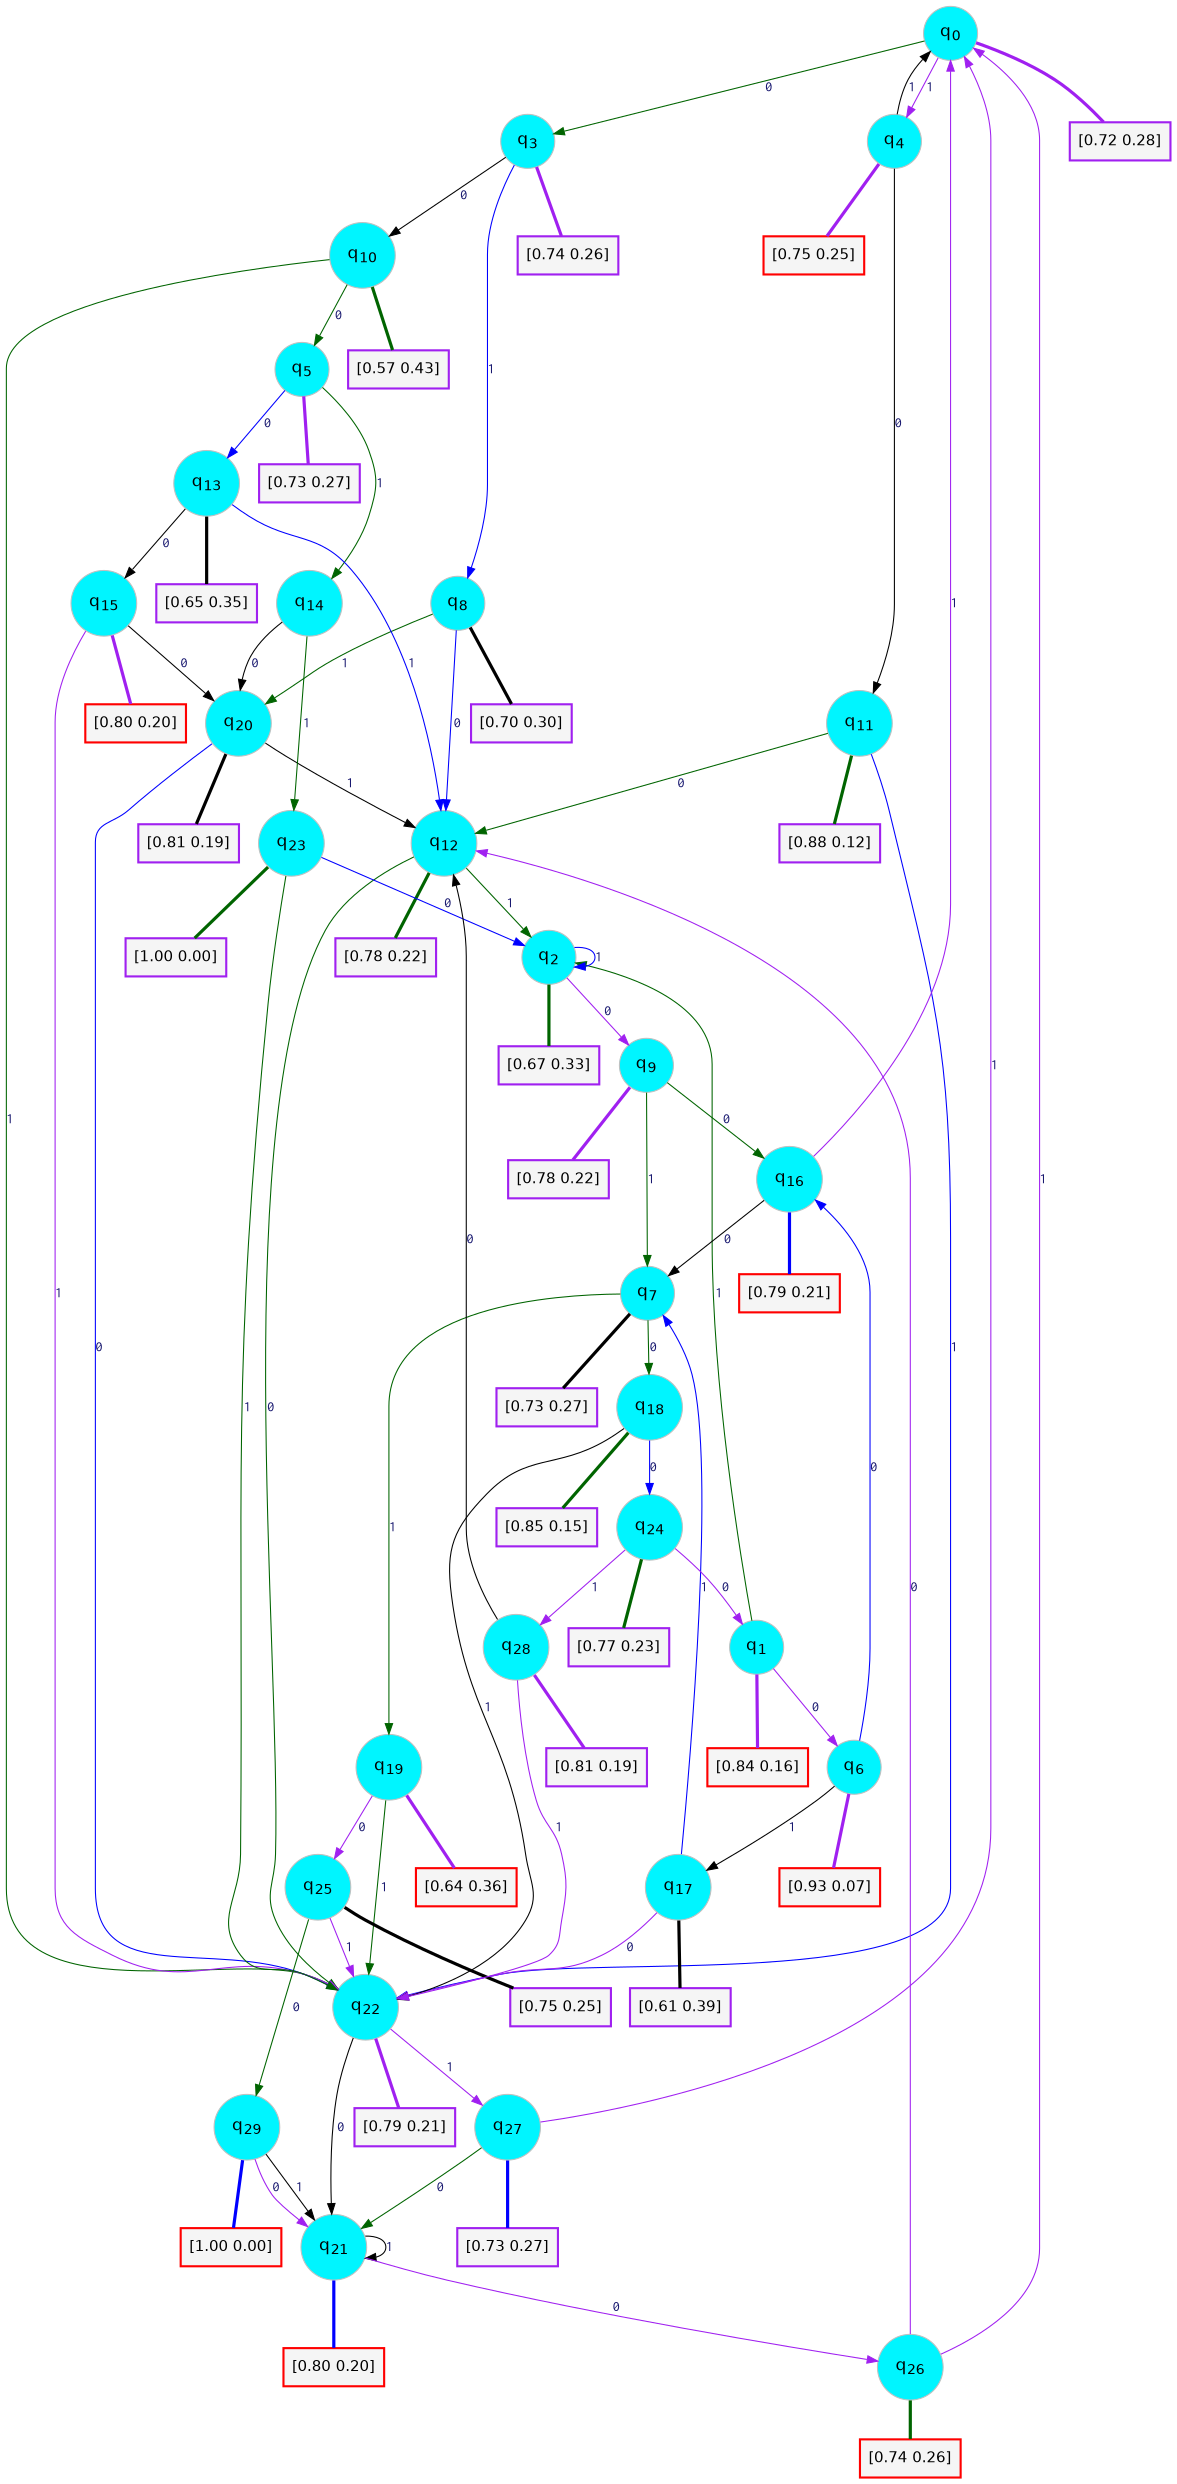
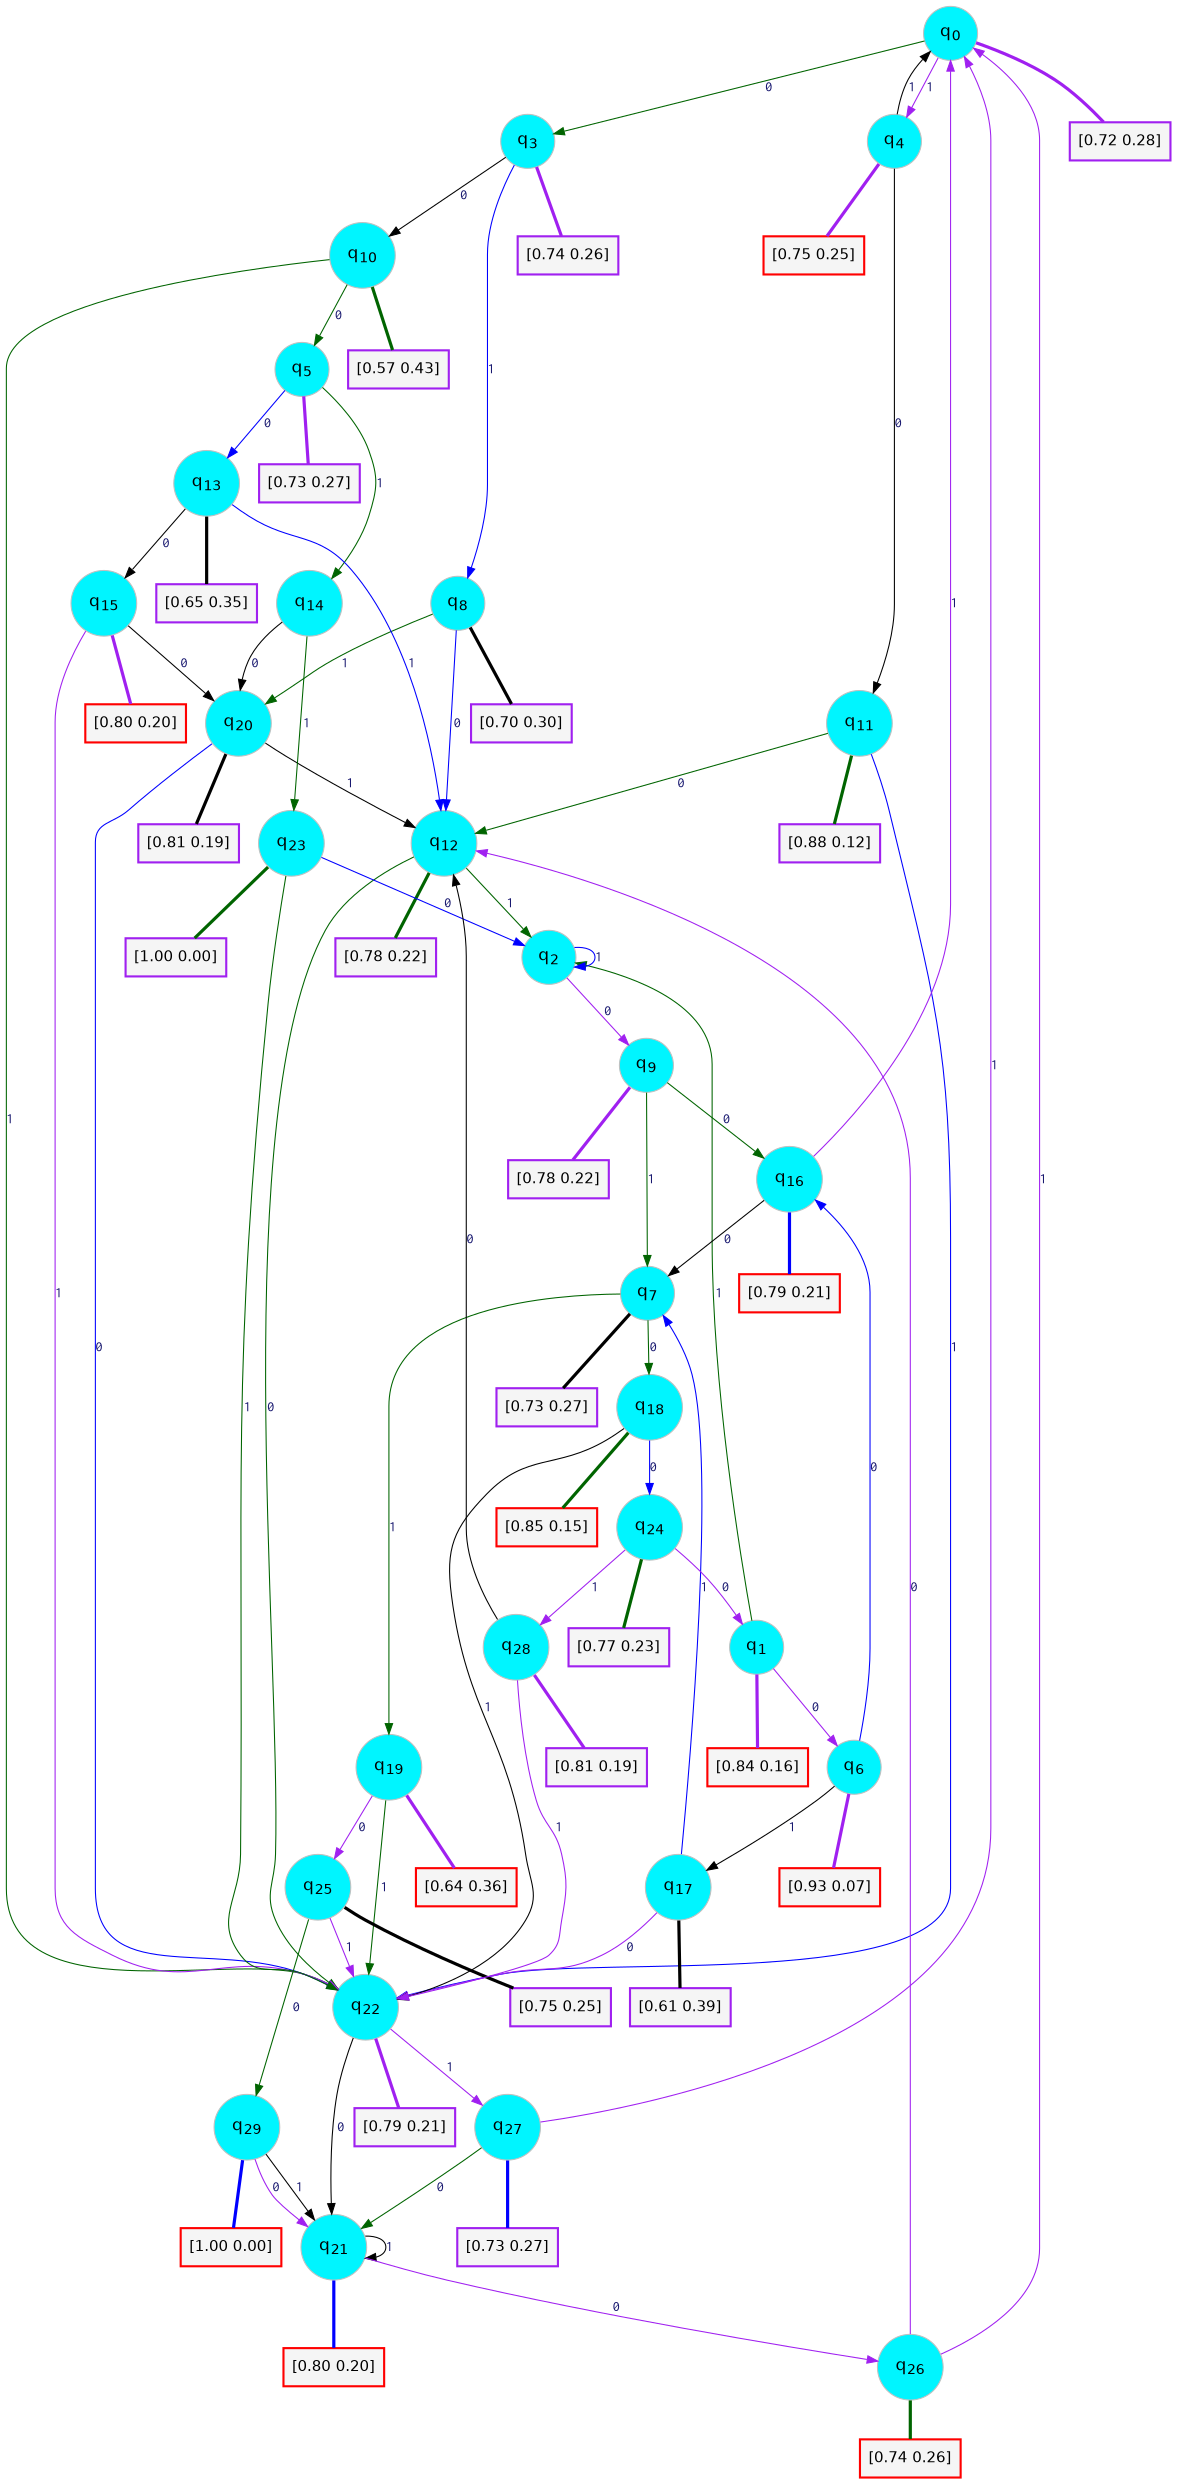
(549, 1065) -> none
(547, 1527) -> (547, 1527)
